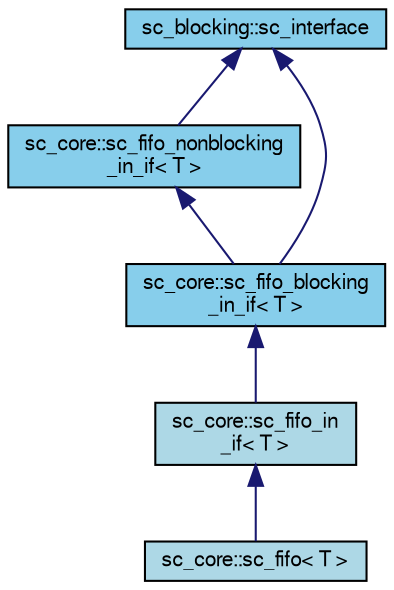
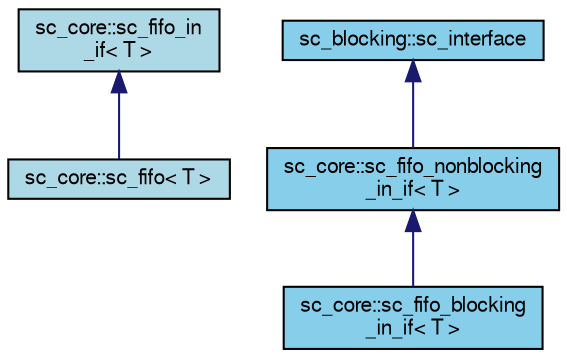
(325, 165) -> none
(256, 375) -> none
